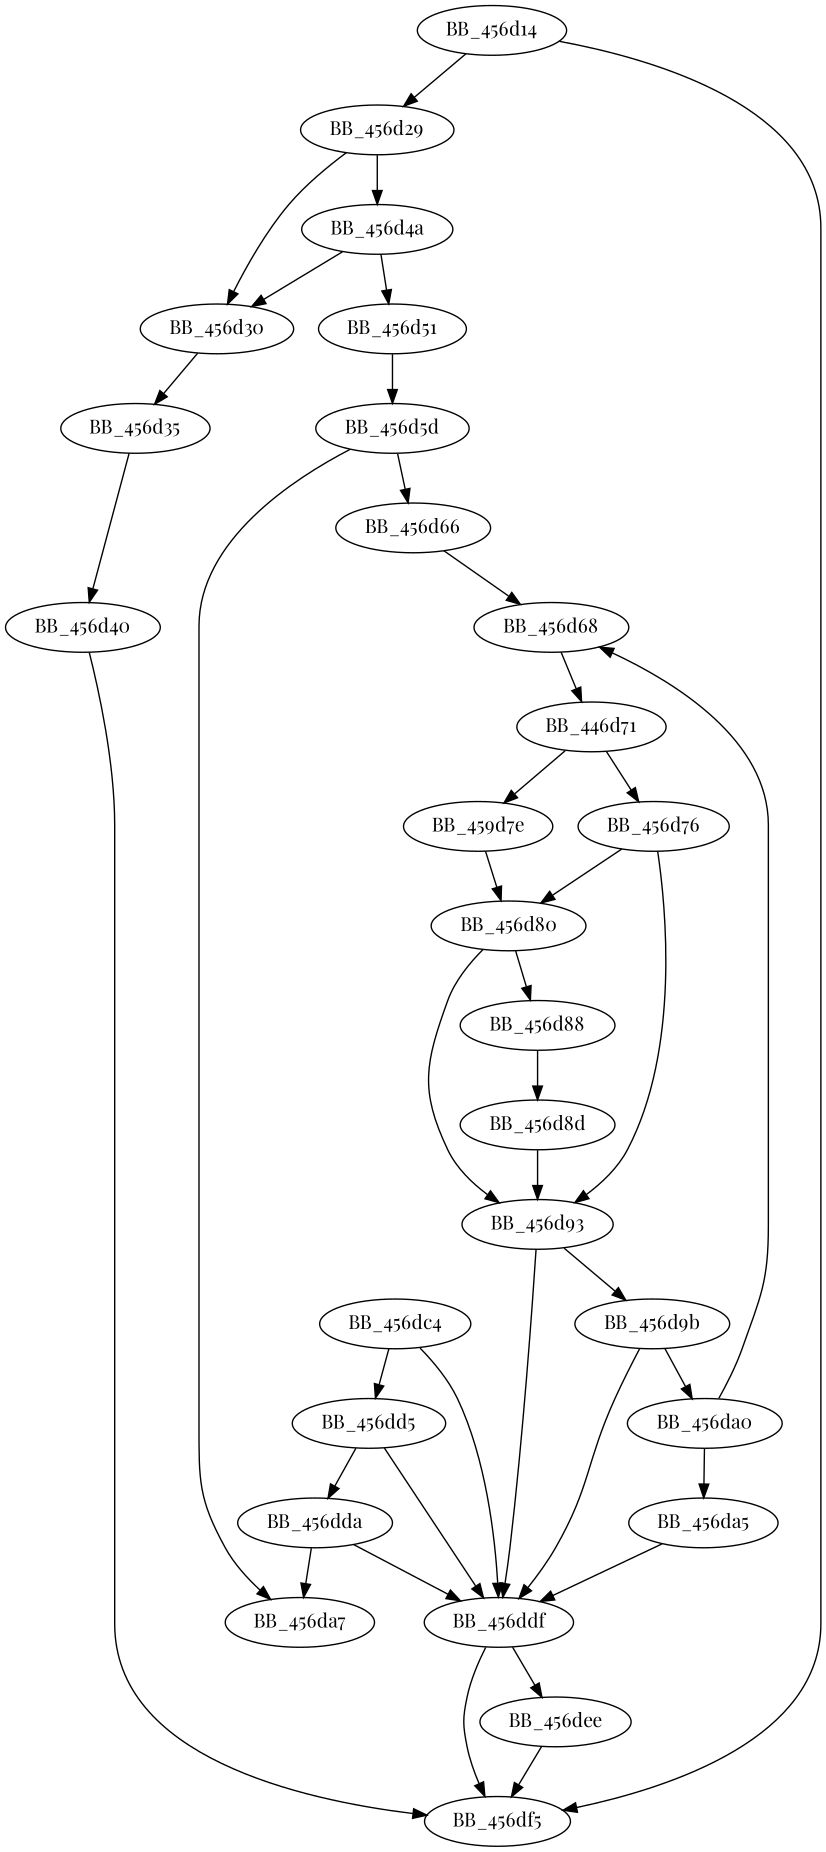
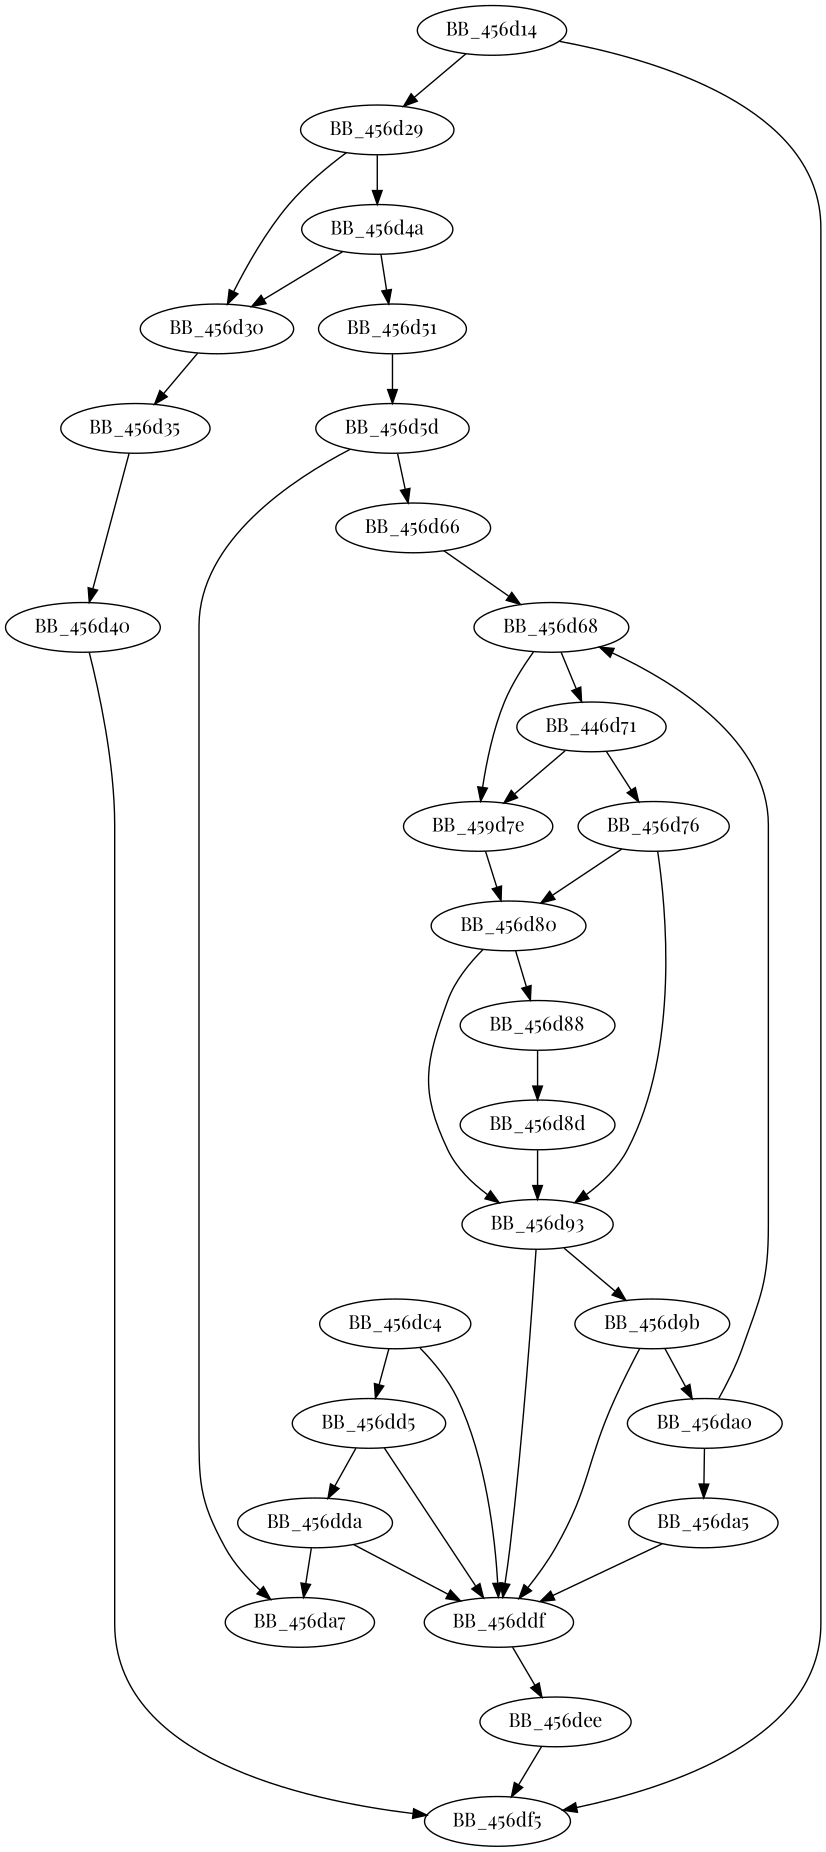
none -> (499, 716)
(464, 1715) -> none
